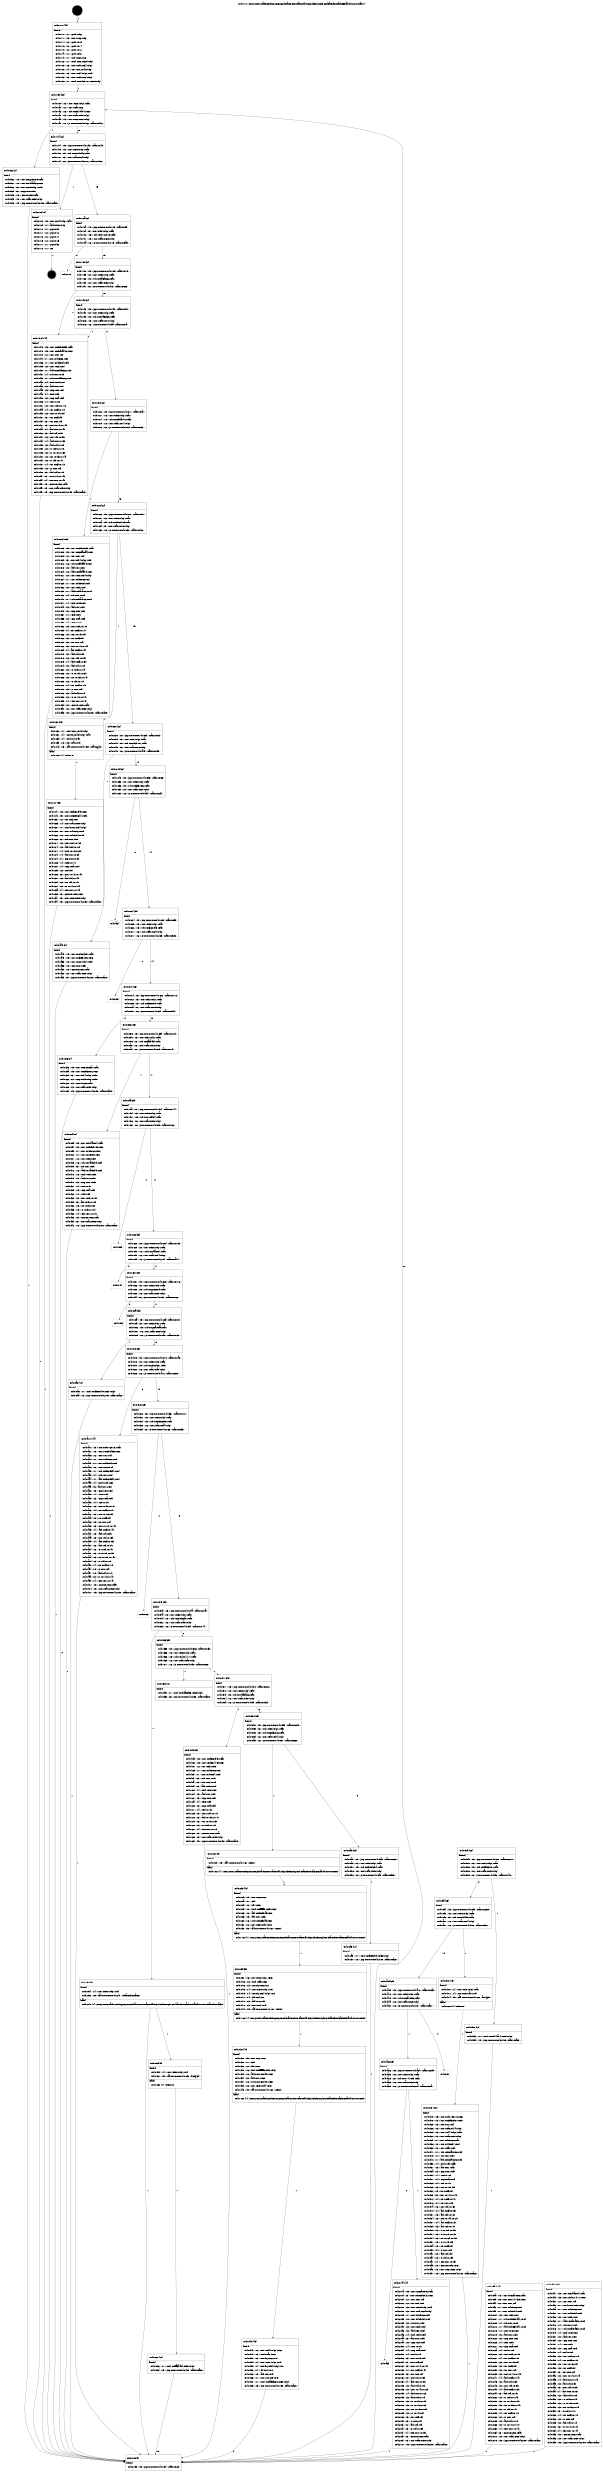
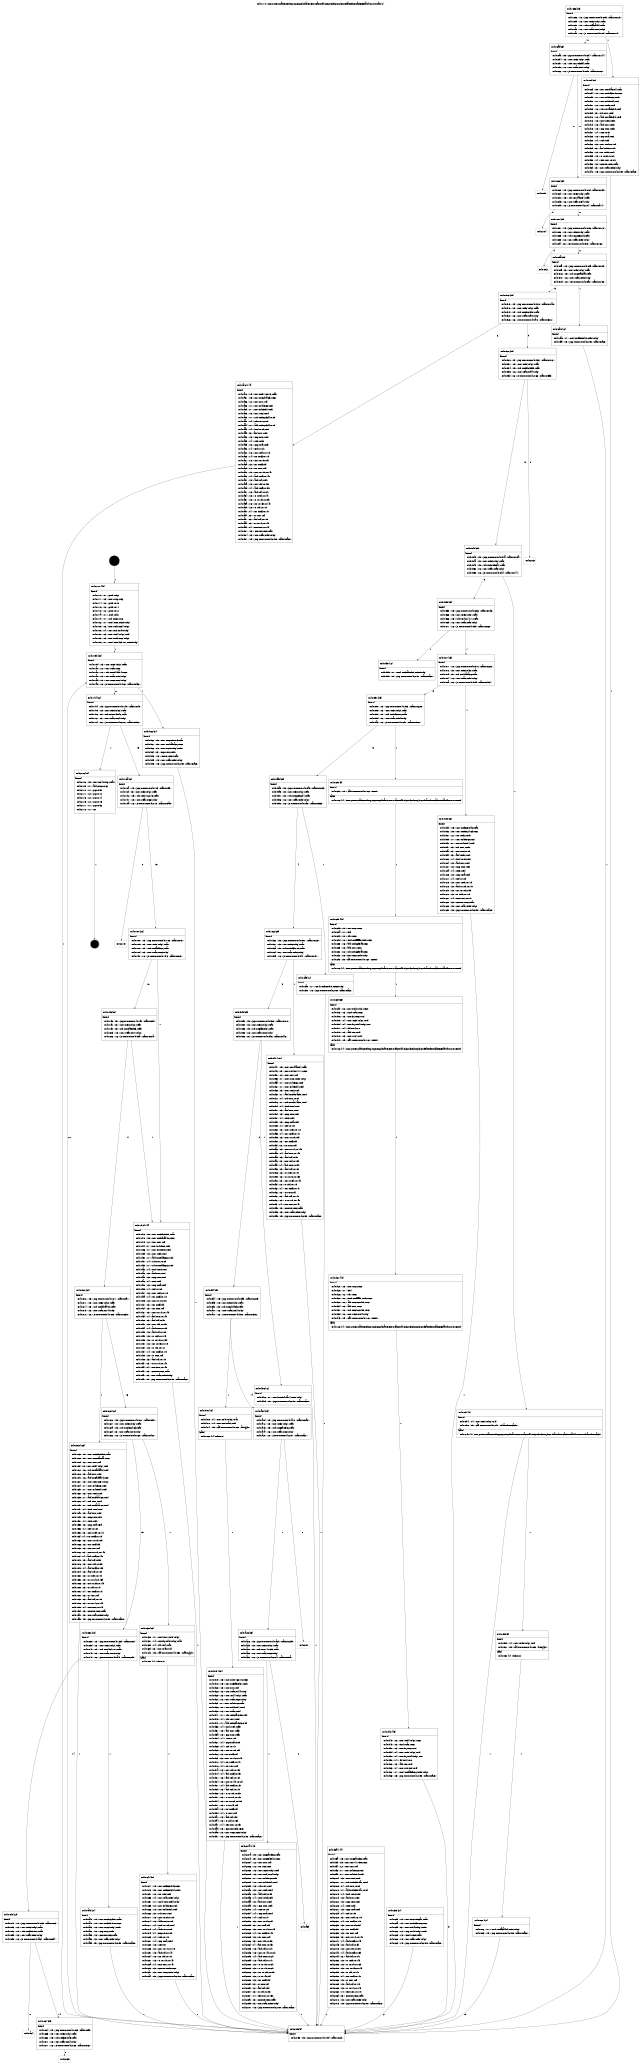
none -> (293, 944)
(151, 999) -> none
